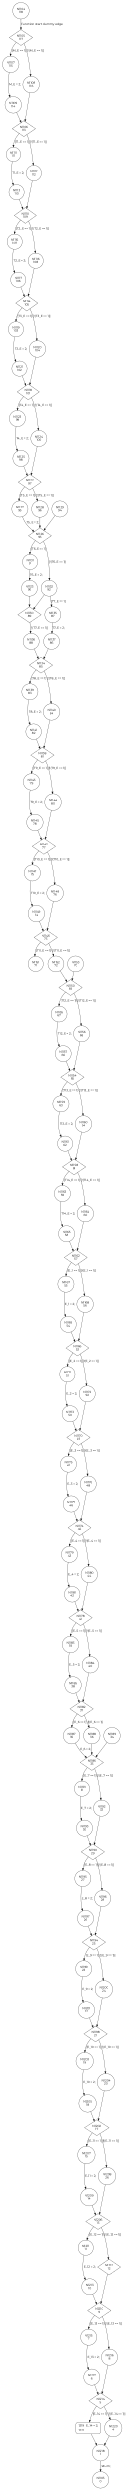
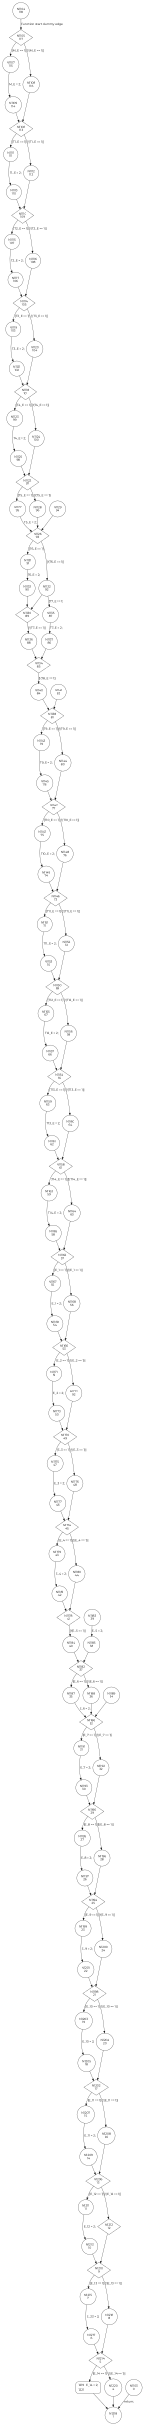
(30, 692) -> none
none -> (43, 943)
(73, 1628) -> none
(93, 2357) -> (93, 2317)
(101, 2465) -> (124, 2401)
